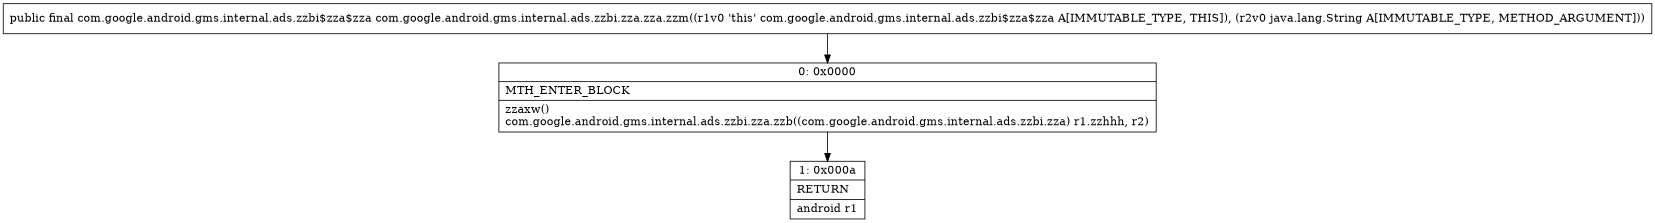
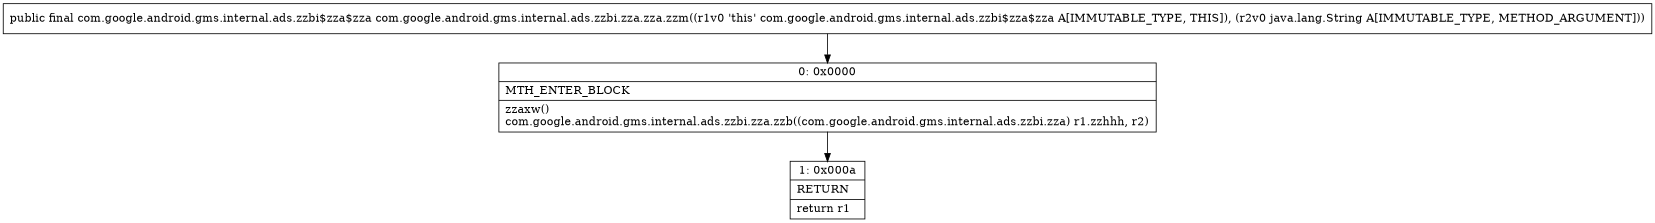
(828, 209) -> (824, 209)
